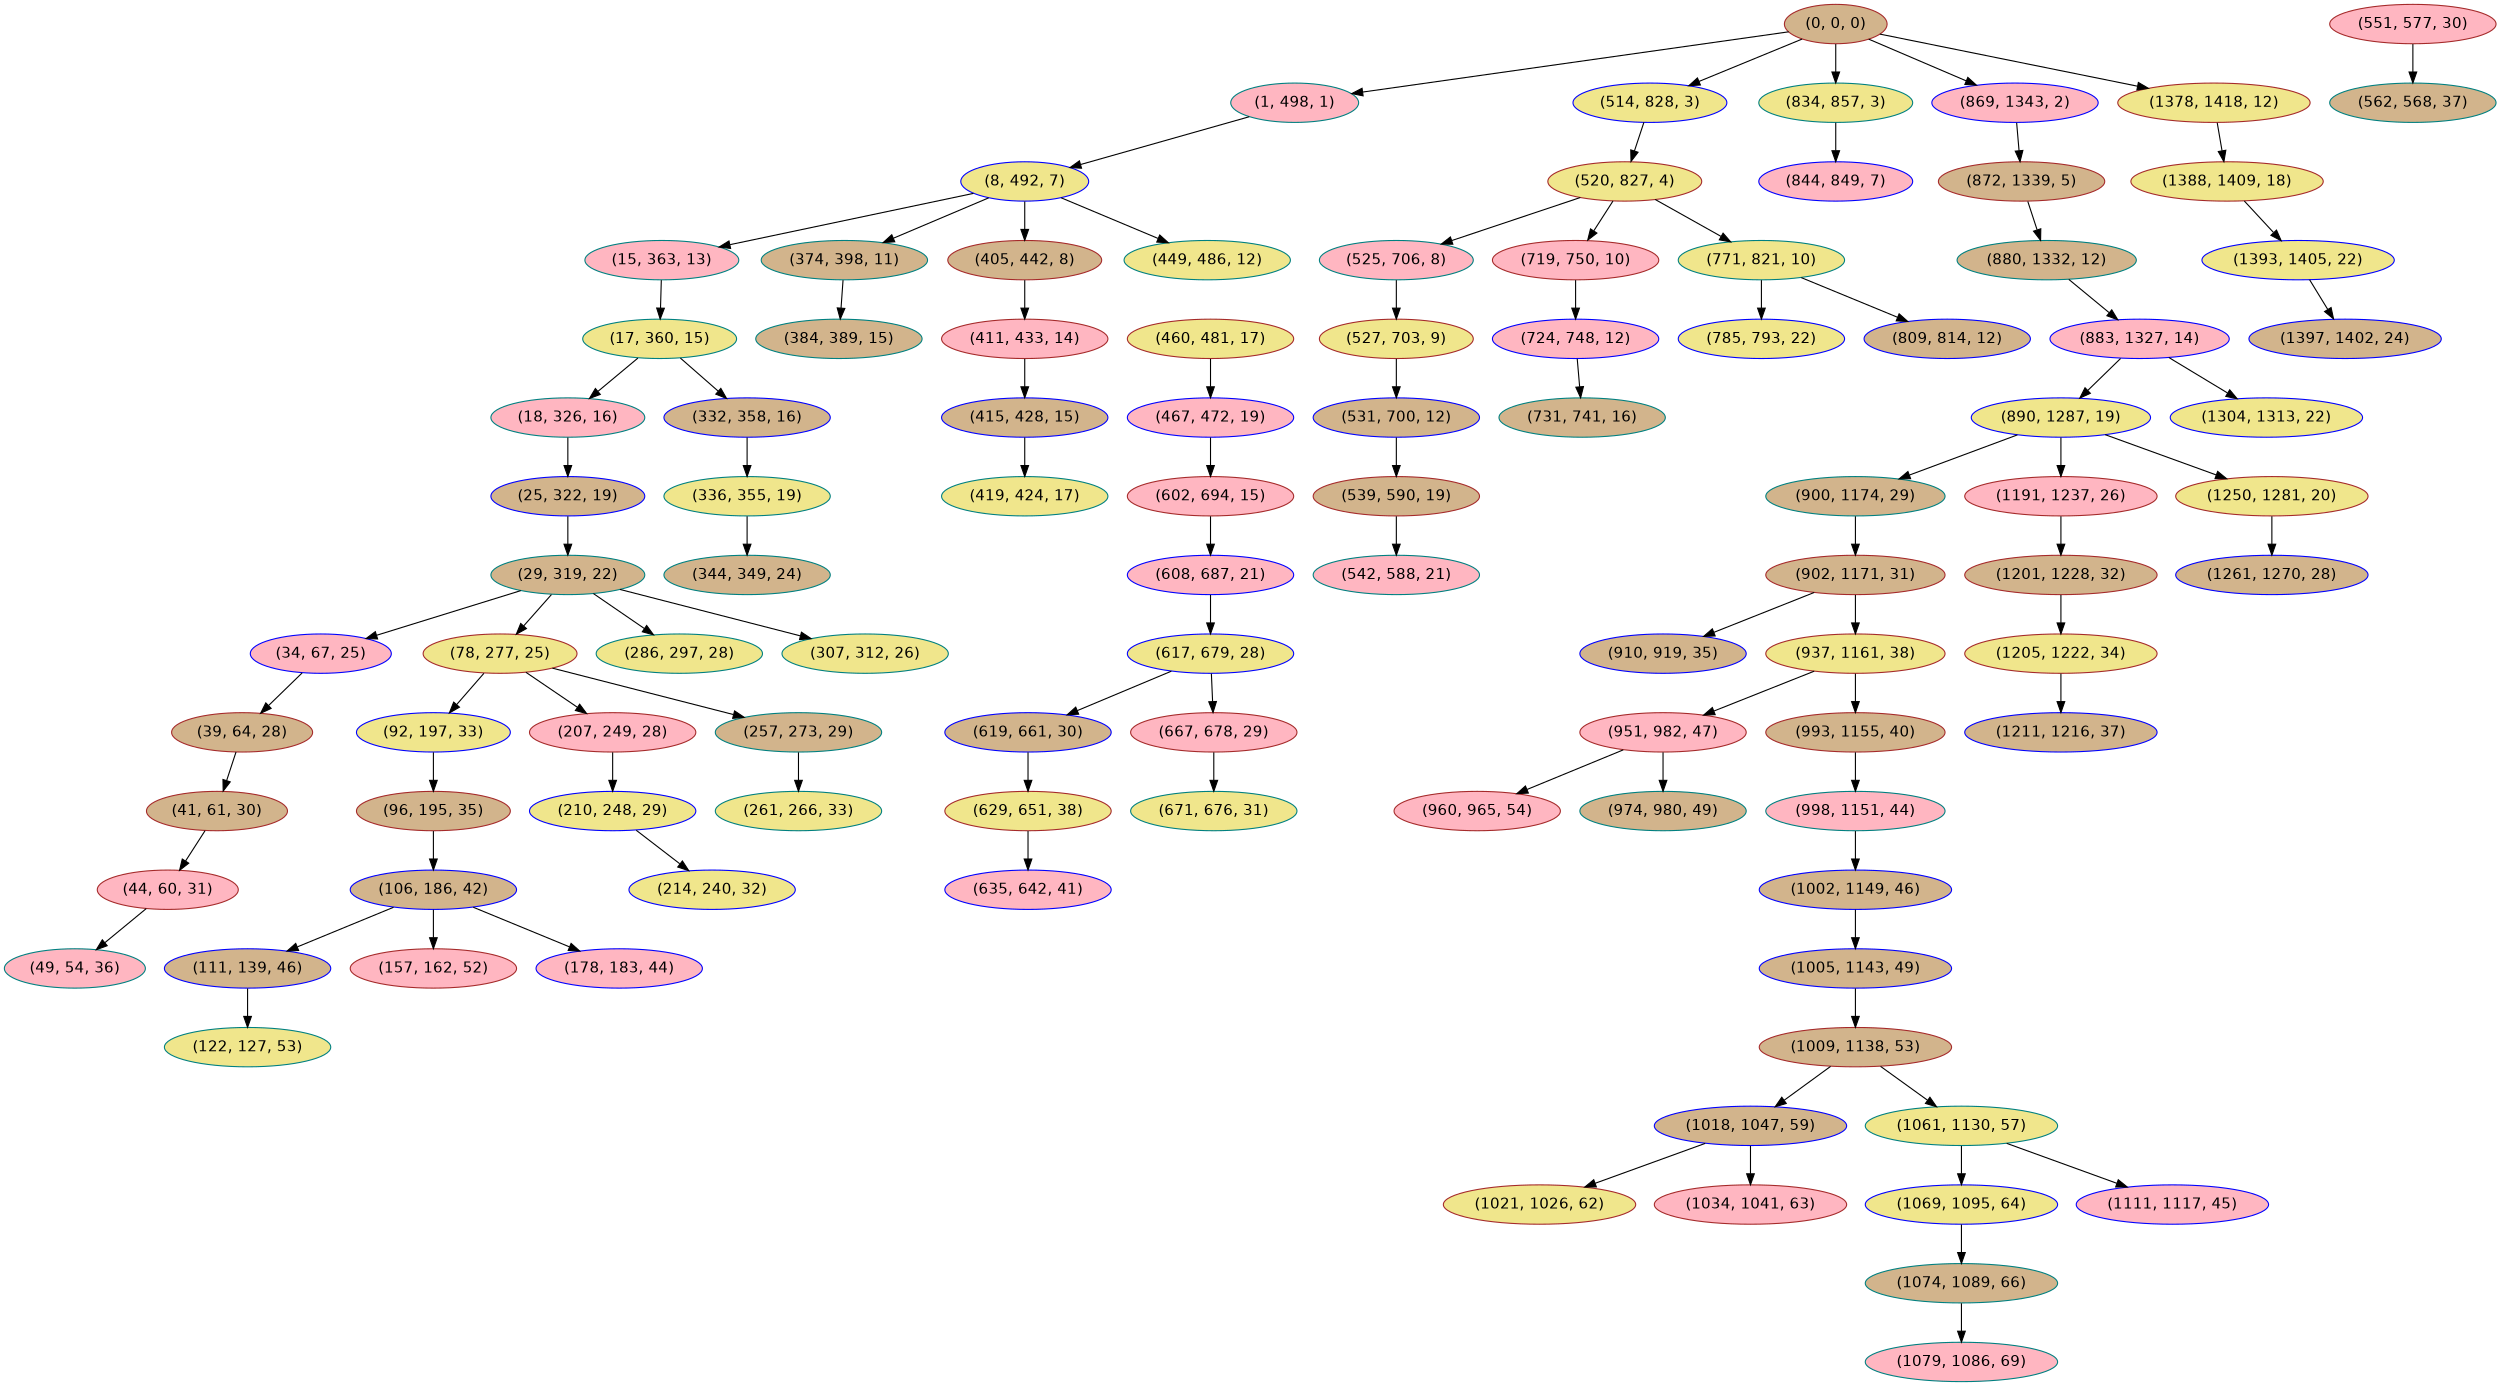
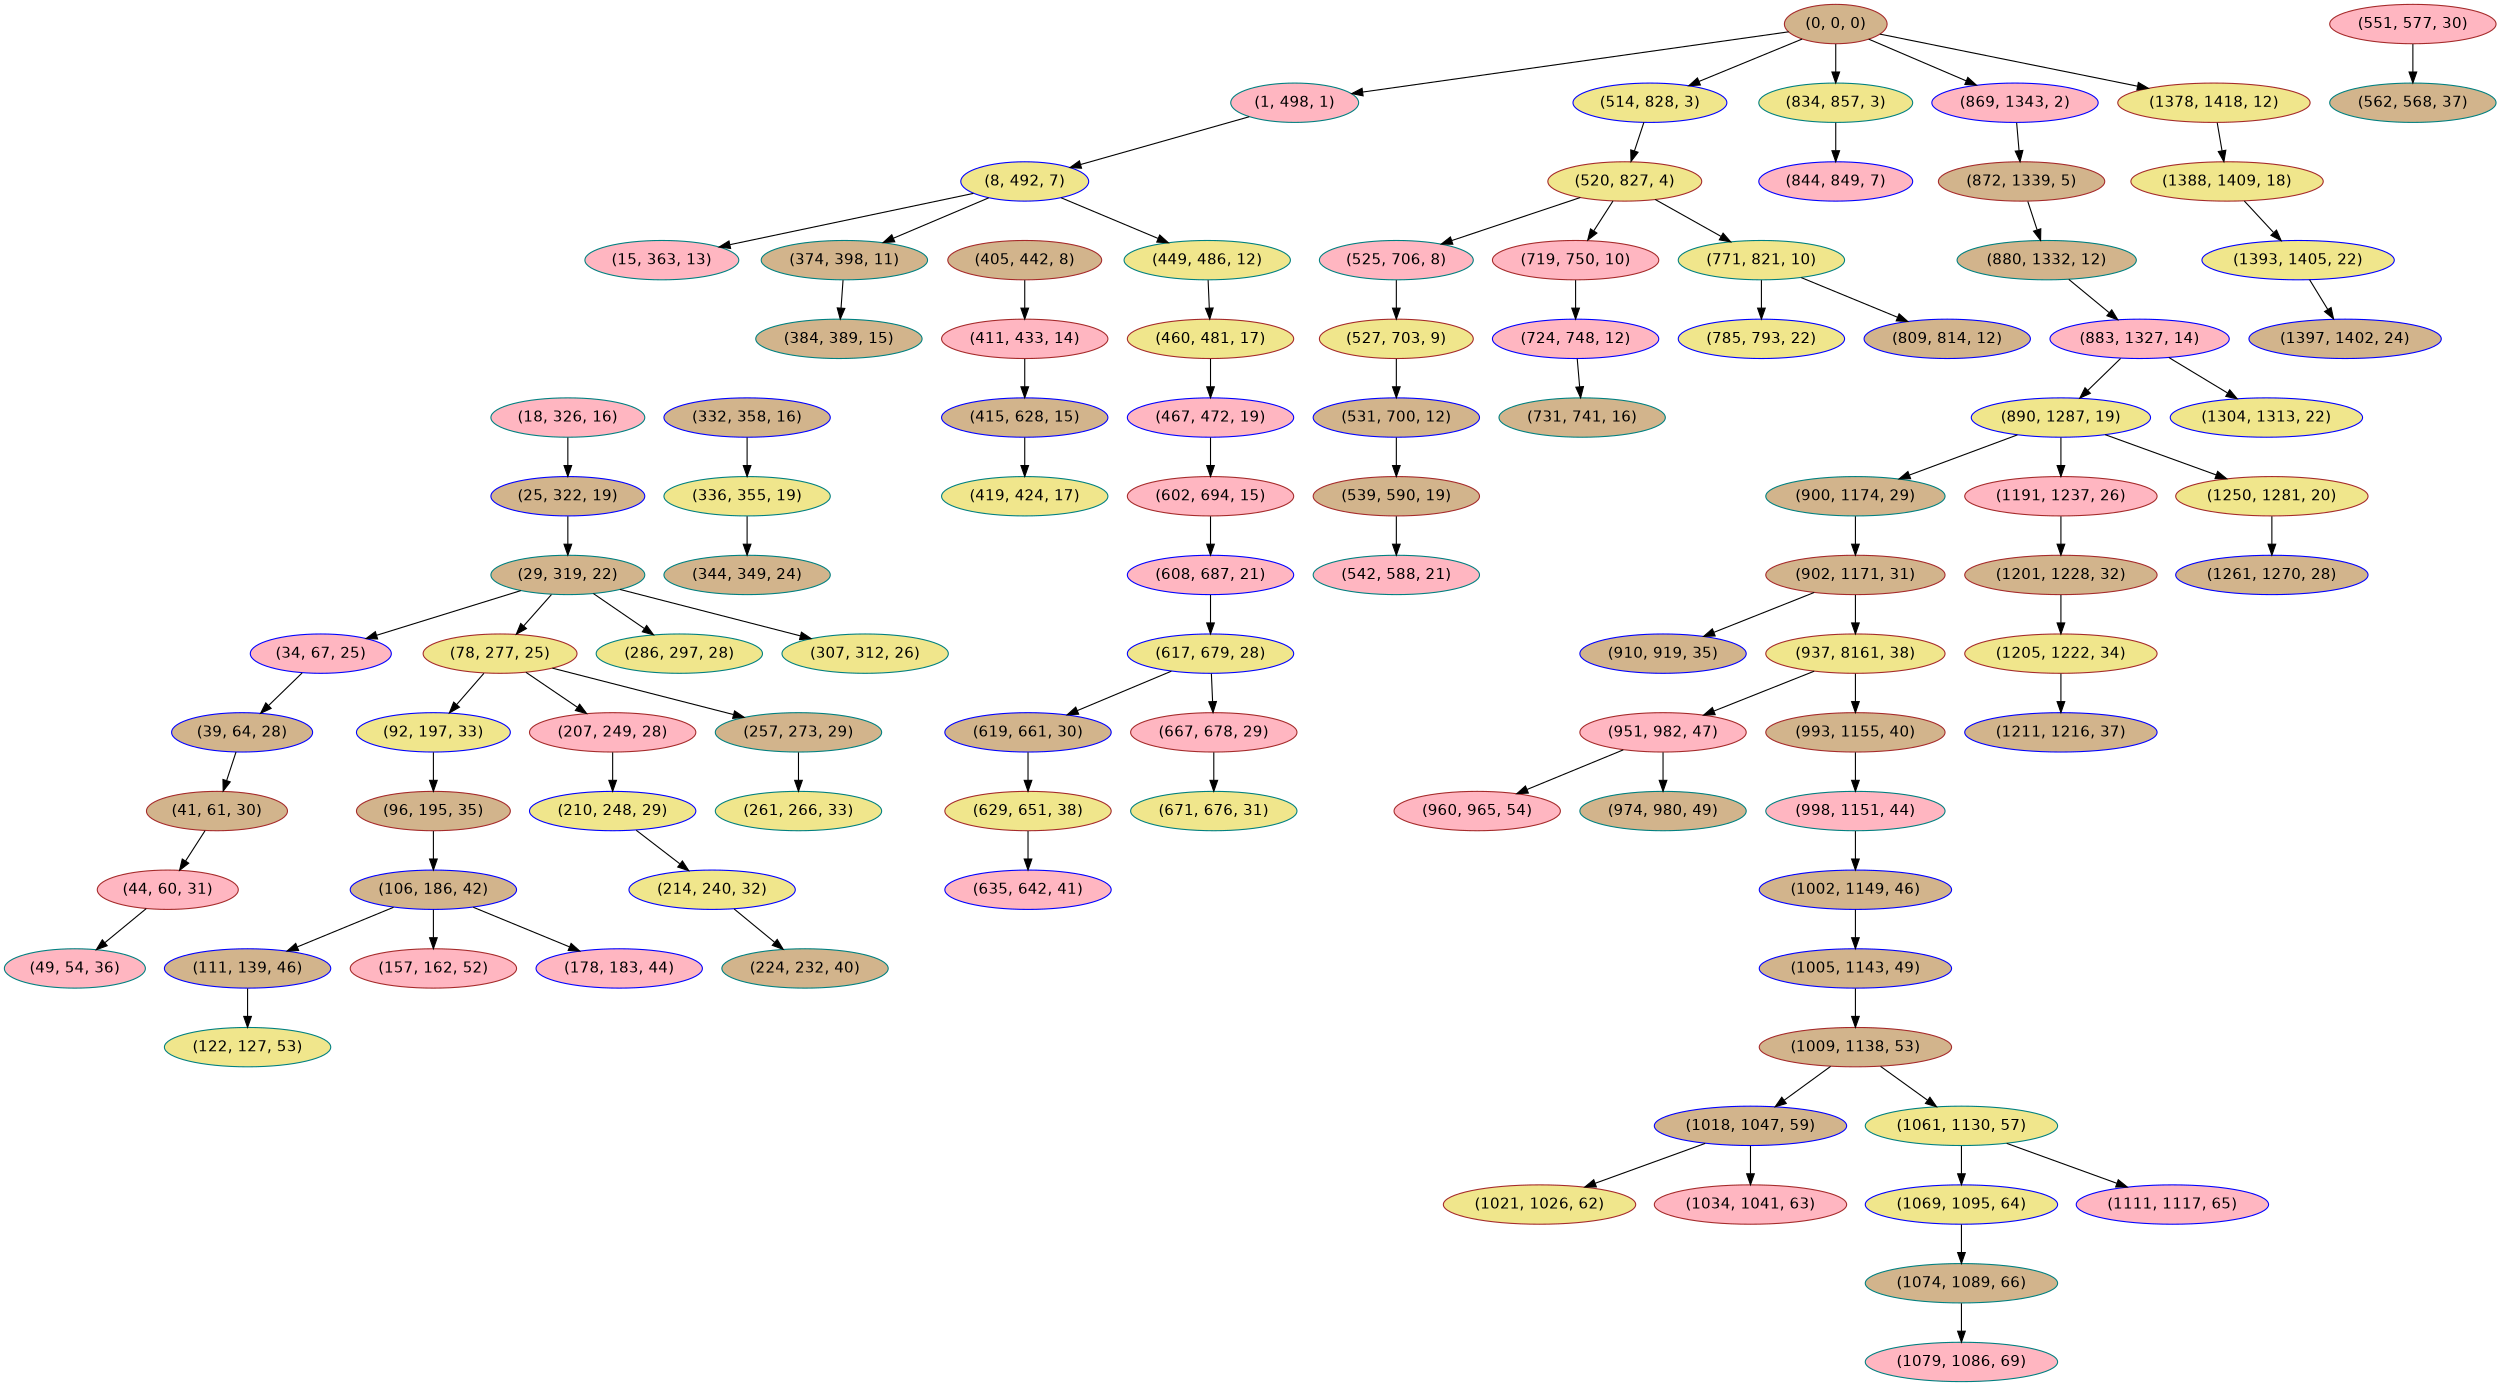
(1025, 215) -> none
none -> (1209, 294)
(660, 339) -> none
(1025, 418) -> (1025, 418)
(1855, 654) -> (1855, 654)
(242, 732) -> (242, 732)
none -> (805, 968)
(2172, 1205) -> (2172, 1205)
